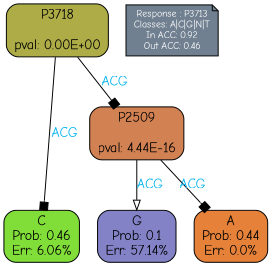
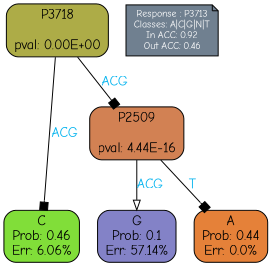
(193, 185) -> (193, 185)
